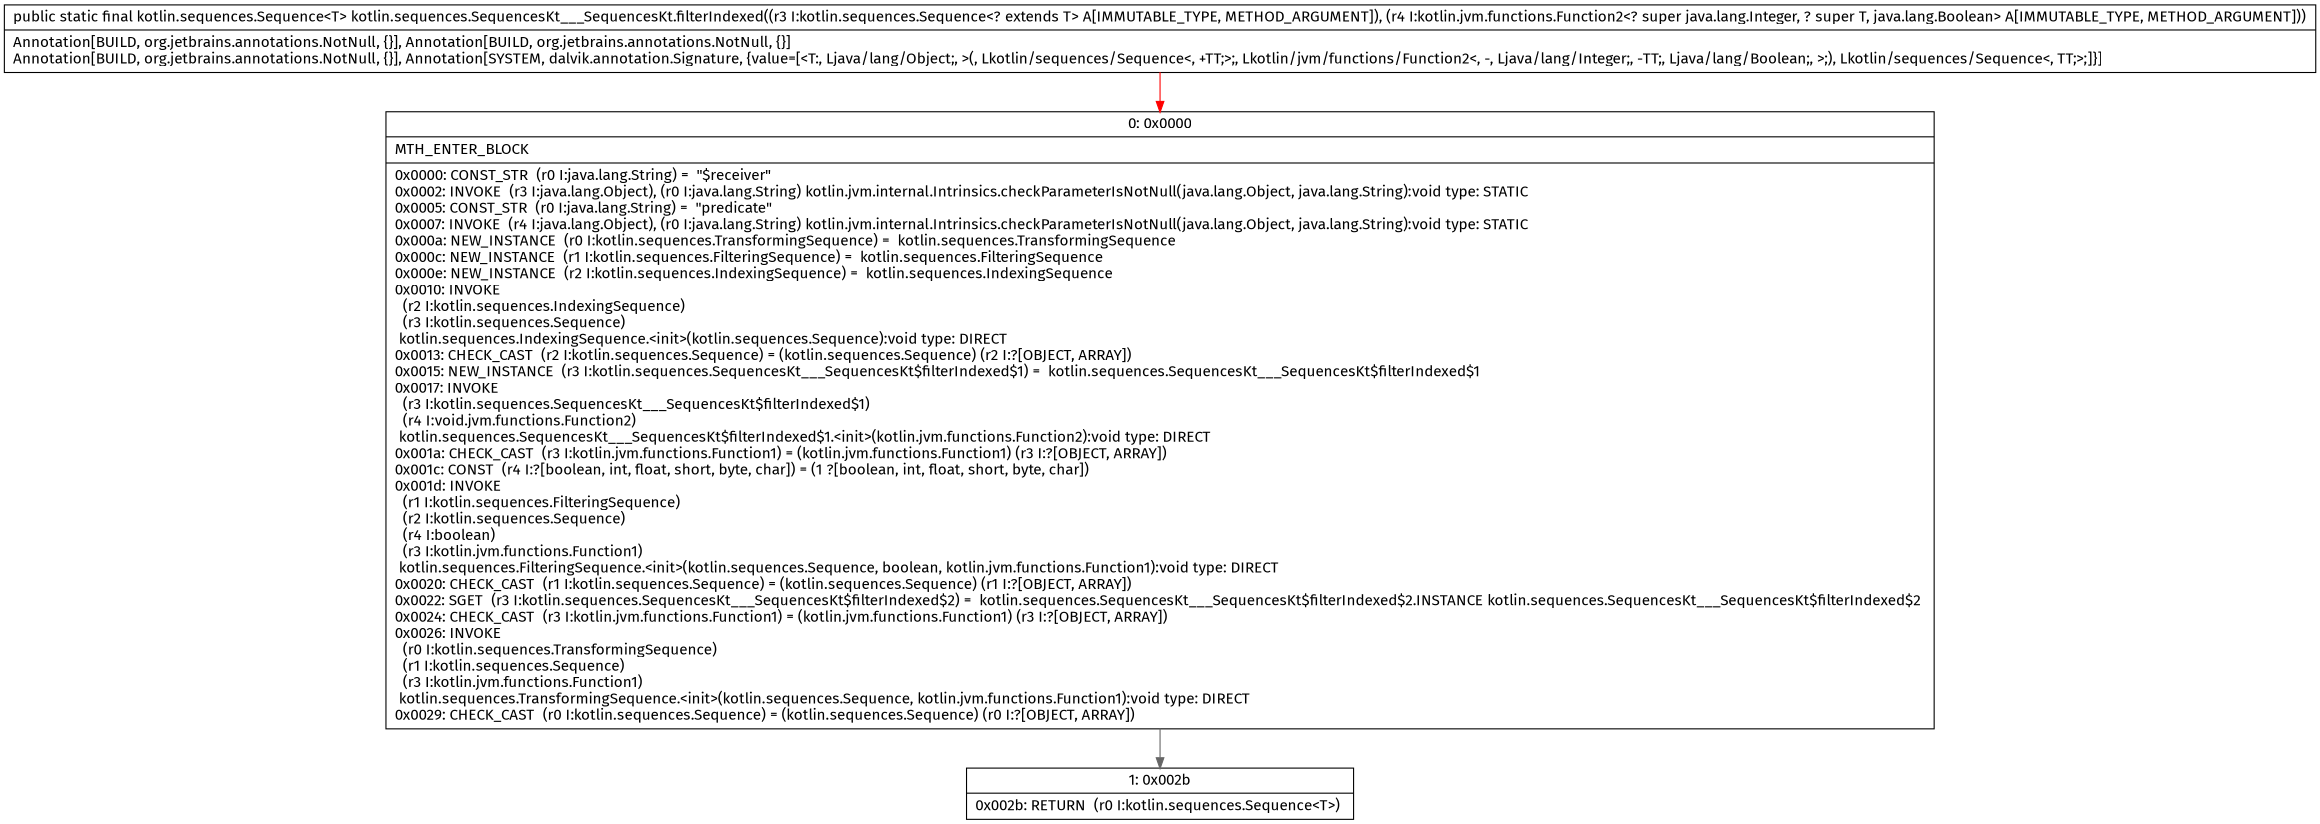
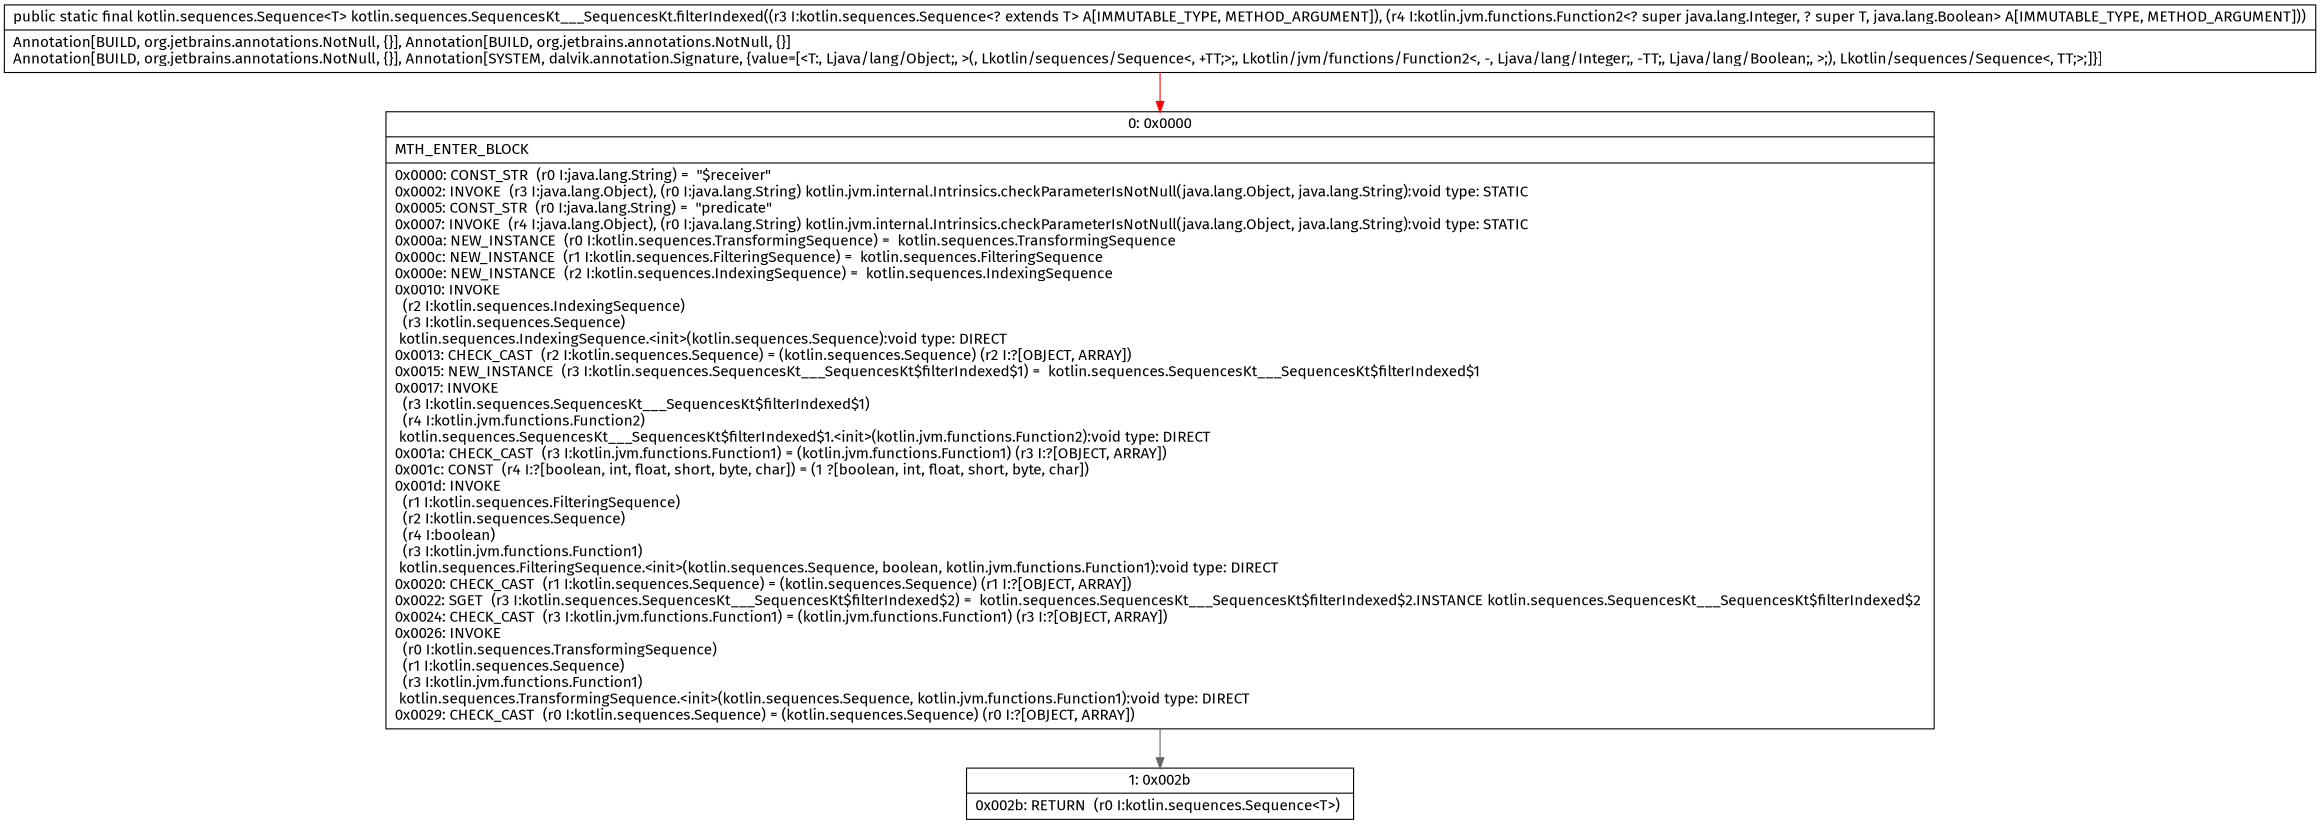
(516, 421) -> (520, 421)
